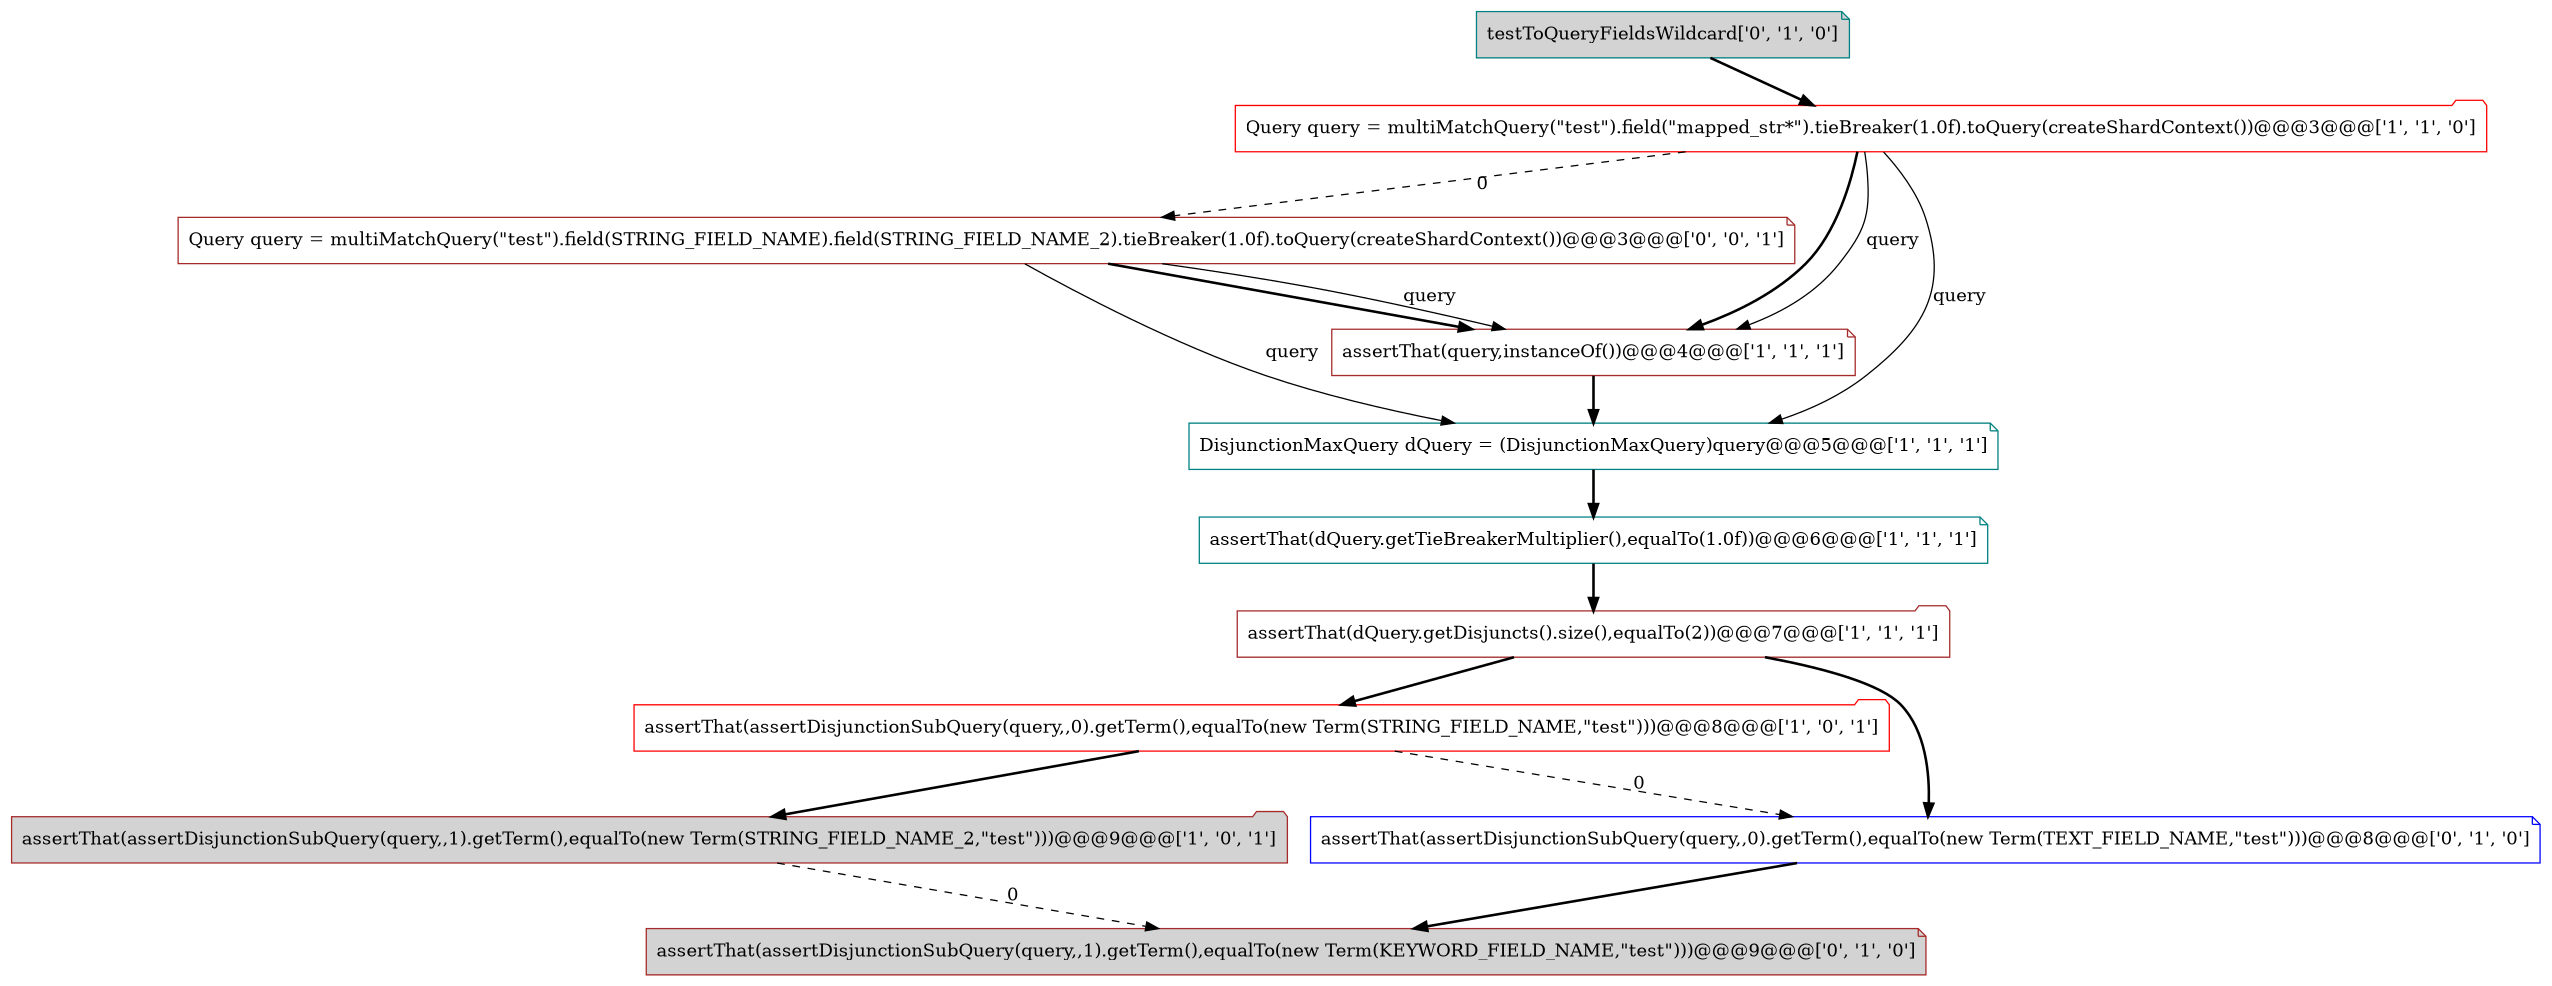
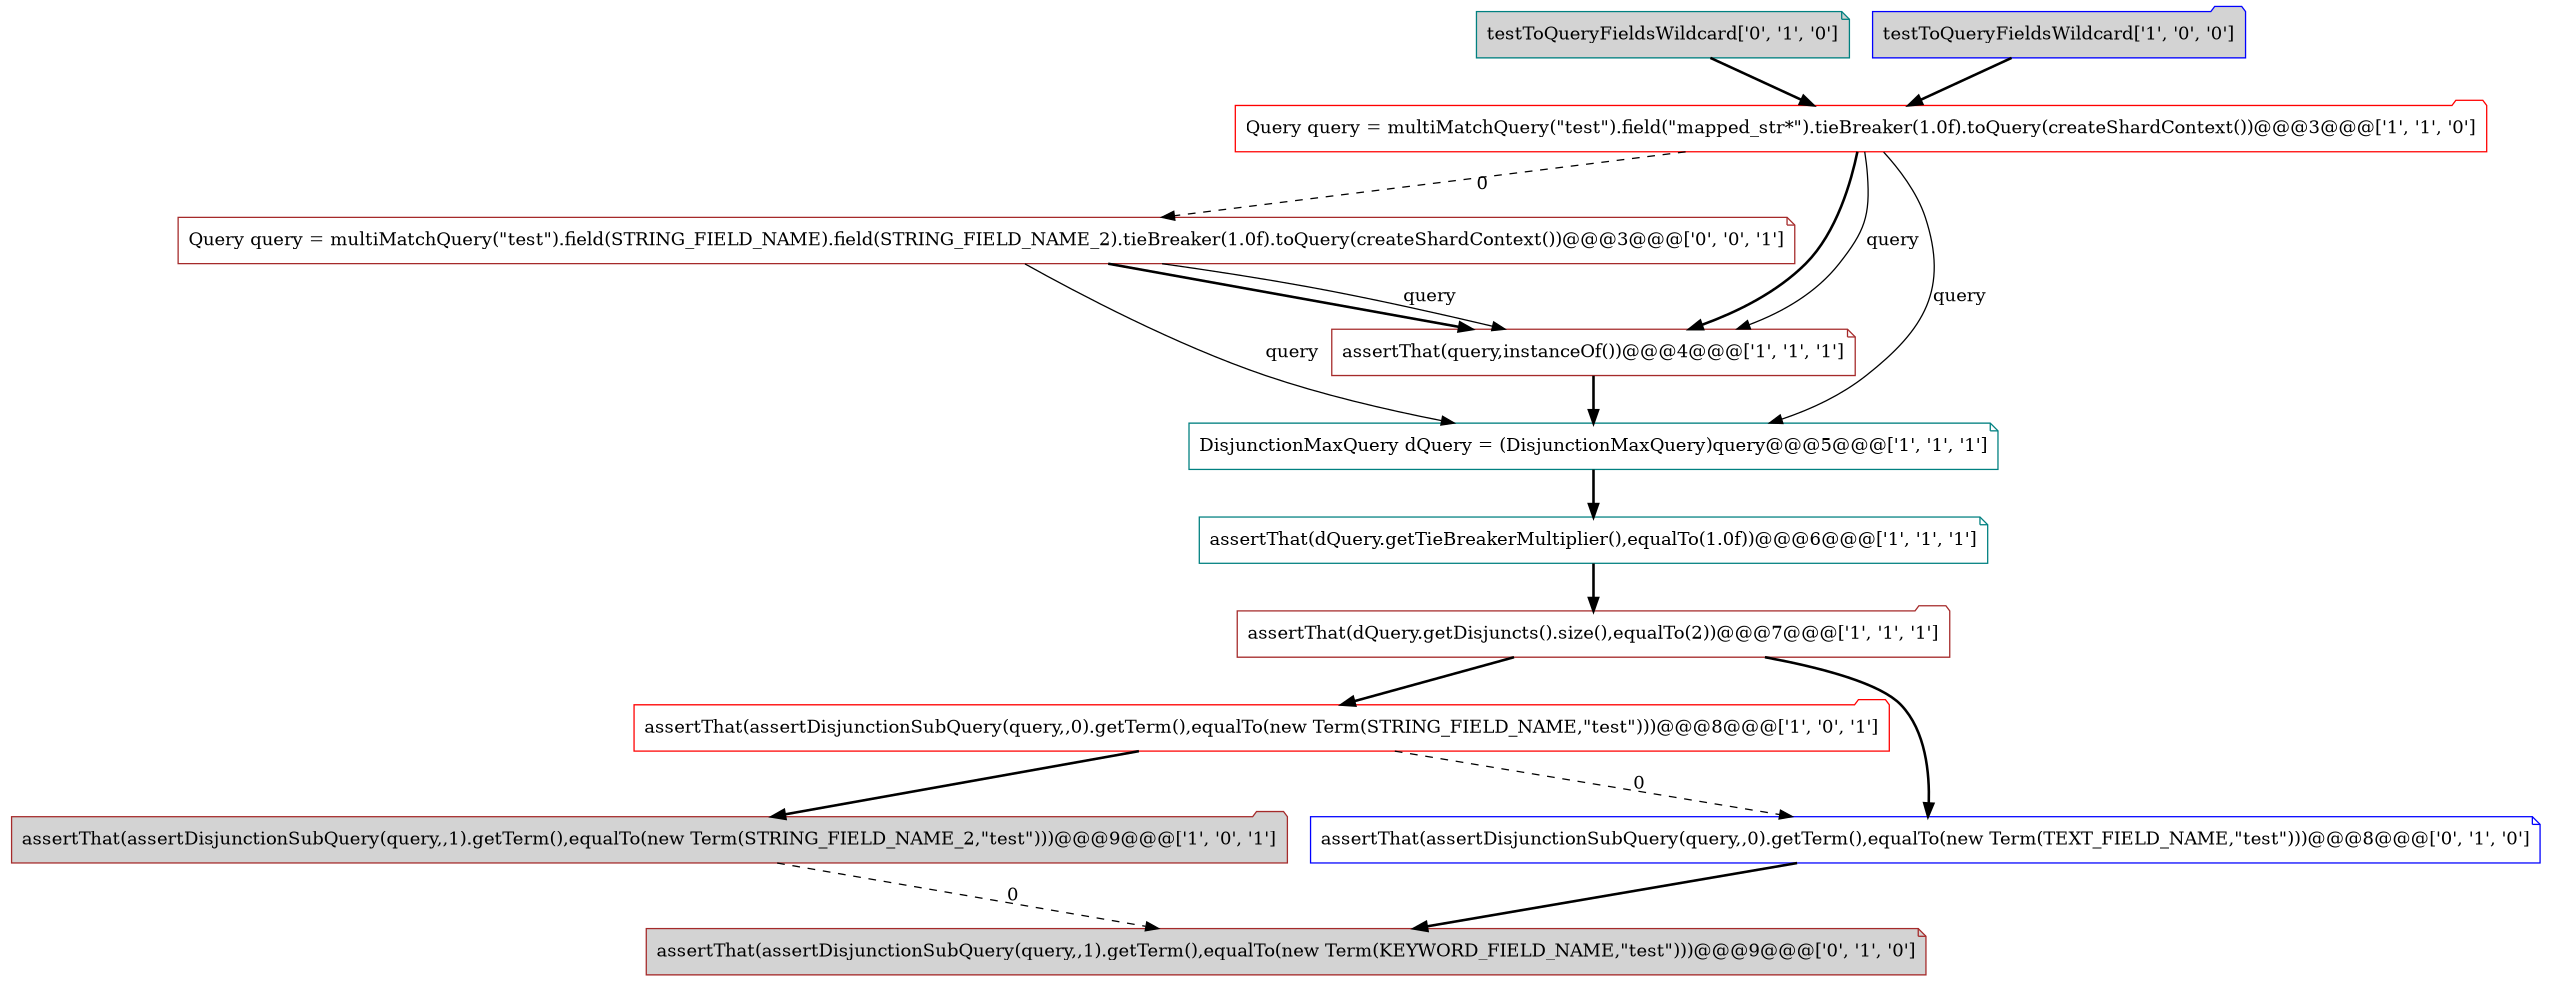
none -> (2059, 35)
